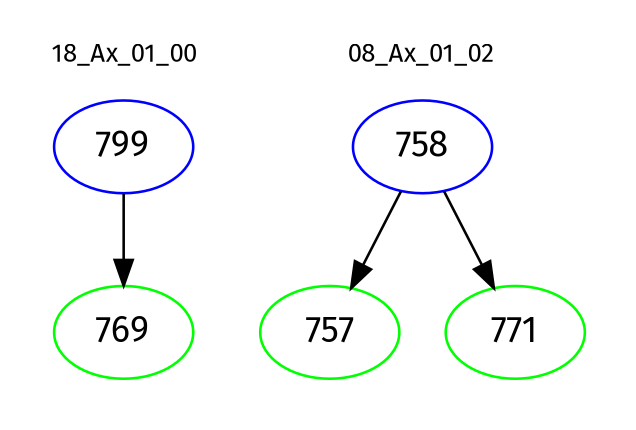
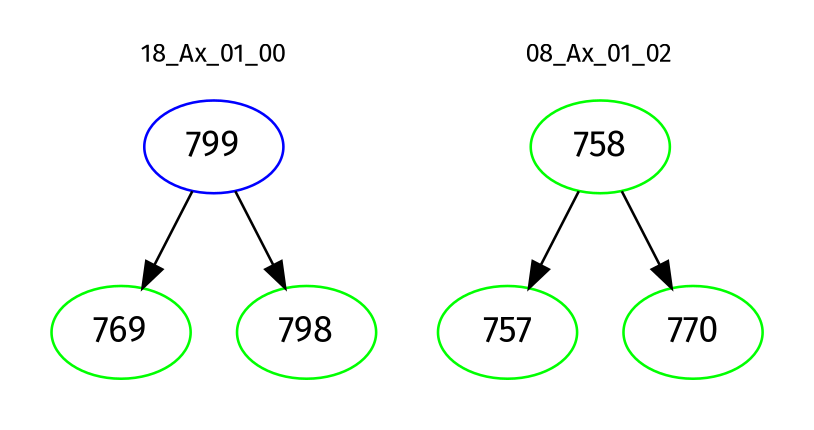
(423, 147) -> (600, 147)
none -> (307, 332)
(515, 332) -> (693, 332)
